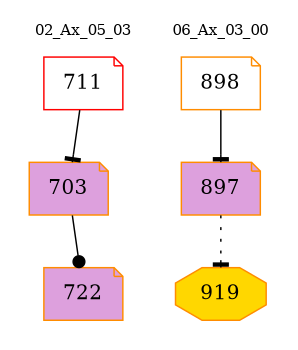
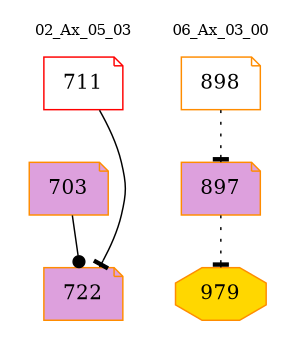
(77, 132) -> (125, 185)
(221, 132) -> (221, 132)
(221, 294) -> (221, 294)
